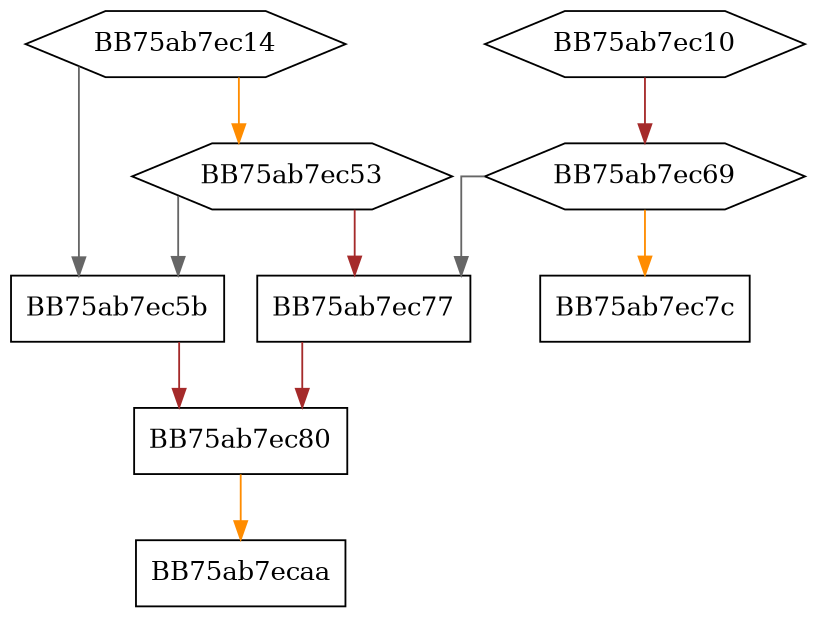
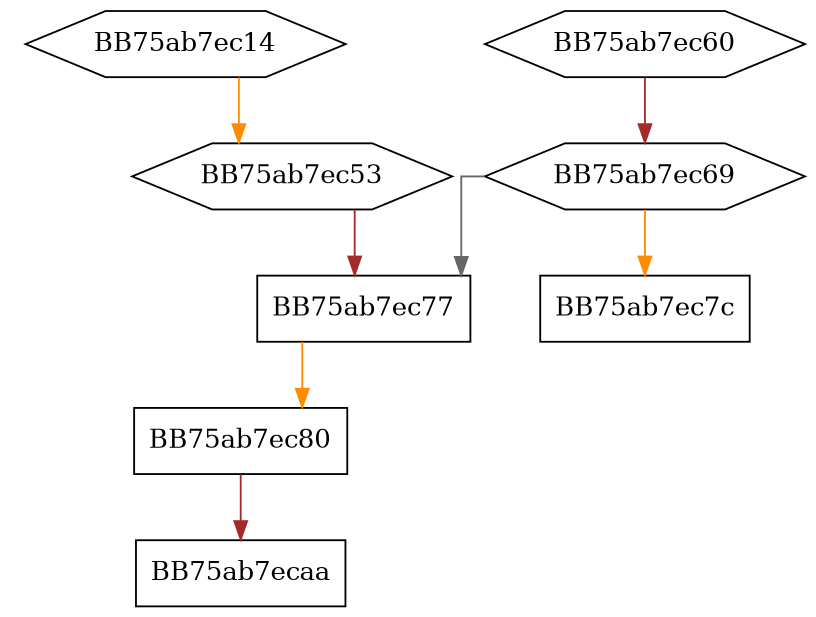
(645, 44) -> (645, 44)
(118, 309) -> none
(302, 365) -> (302, 365)
(241, 498) -> (241, 498)
